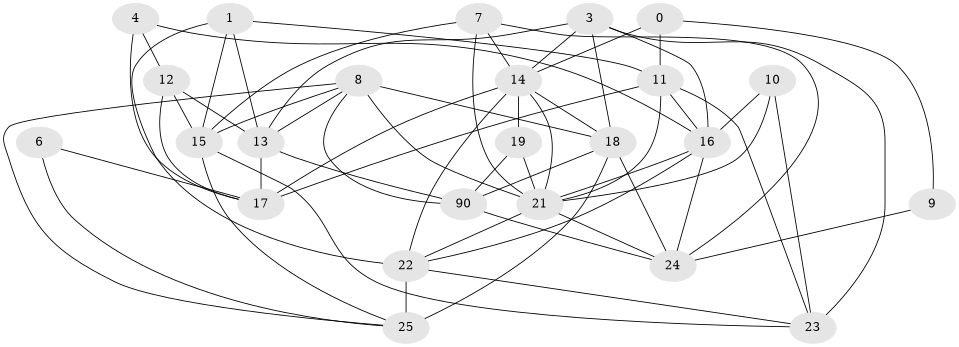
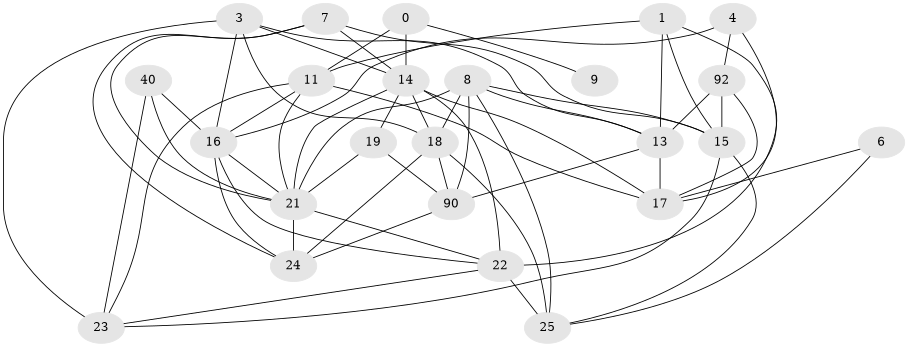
(167, 81) -> (722, 81)
(773, 81) -> (148, 81)
(808, 234) -> none
